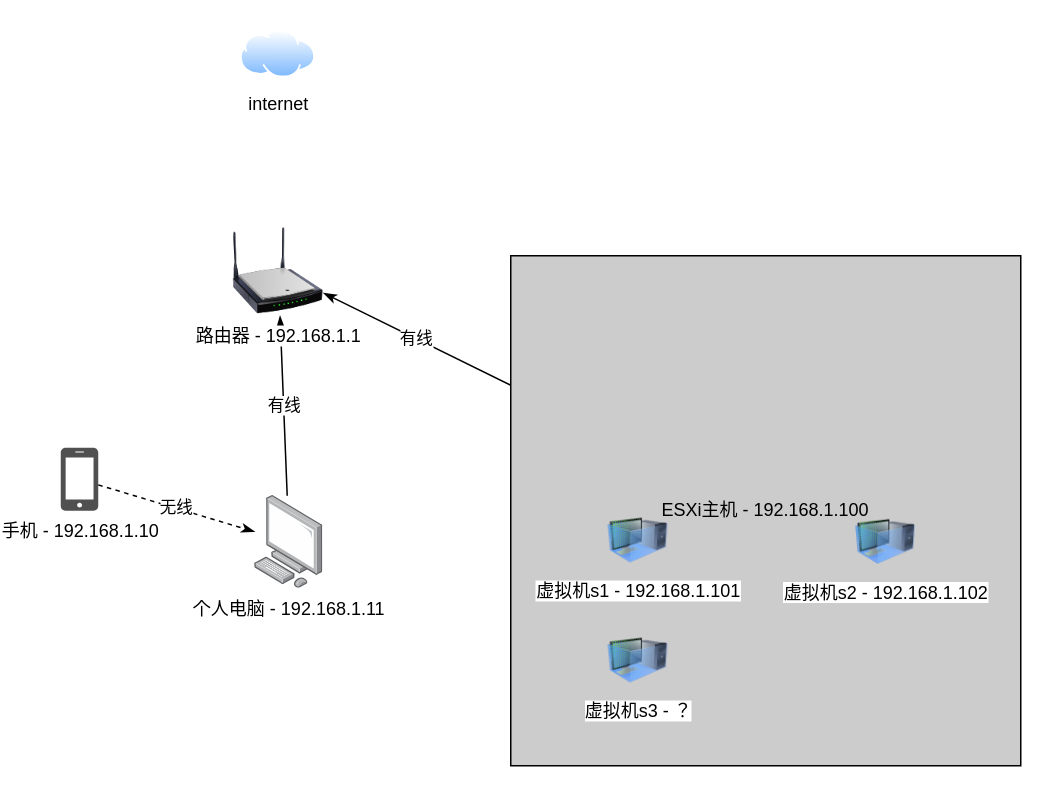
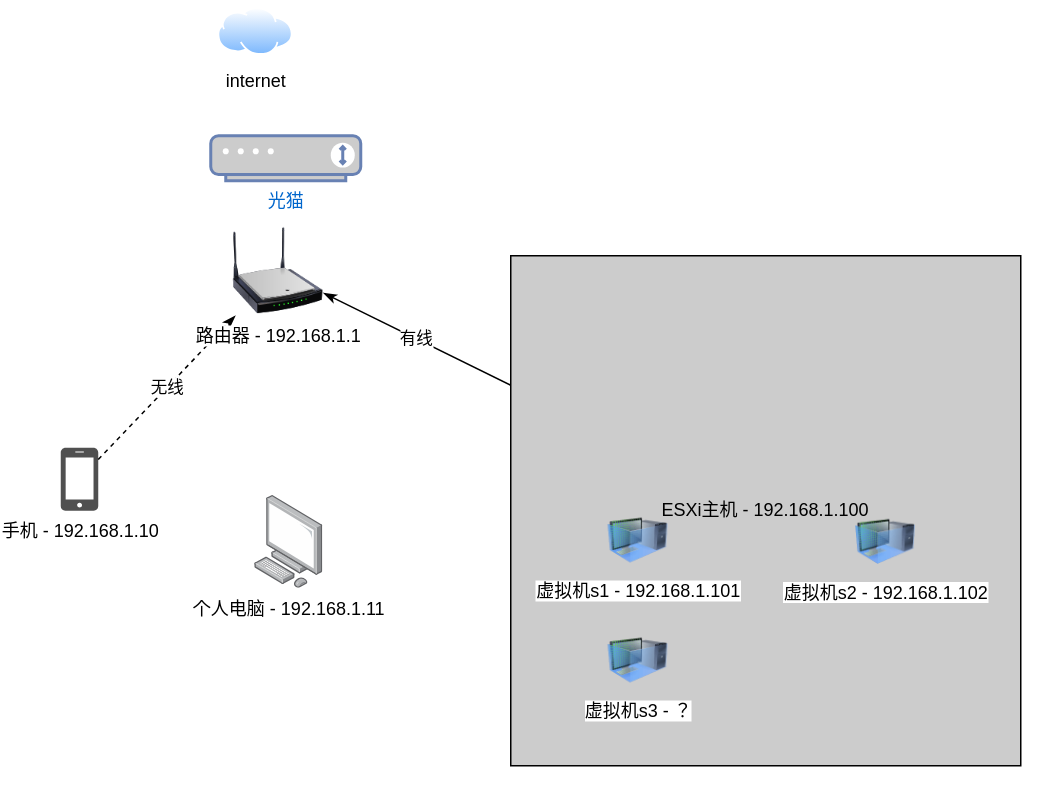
(278, 54) -> (256, 32)
none -> (286, 158)
(284, 421) -> none
(171, 507) -> (153, 402)
